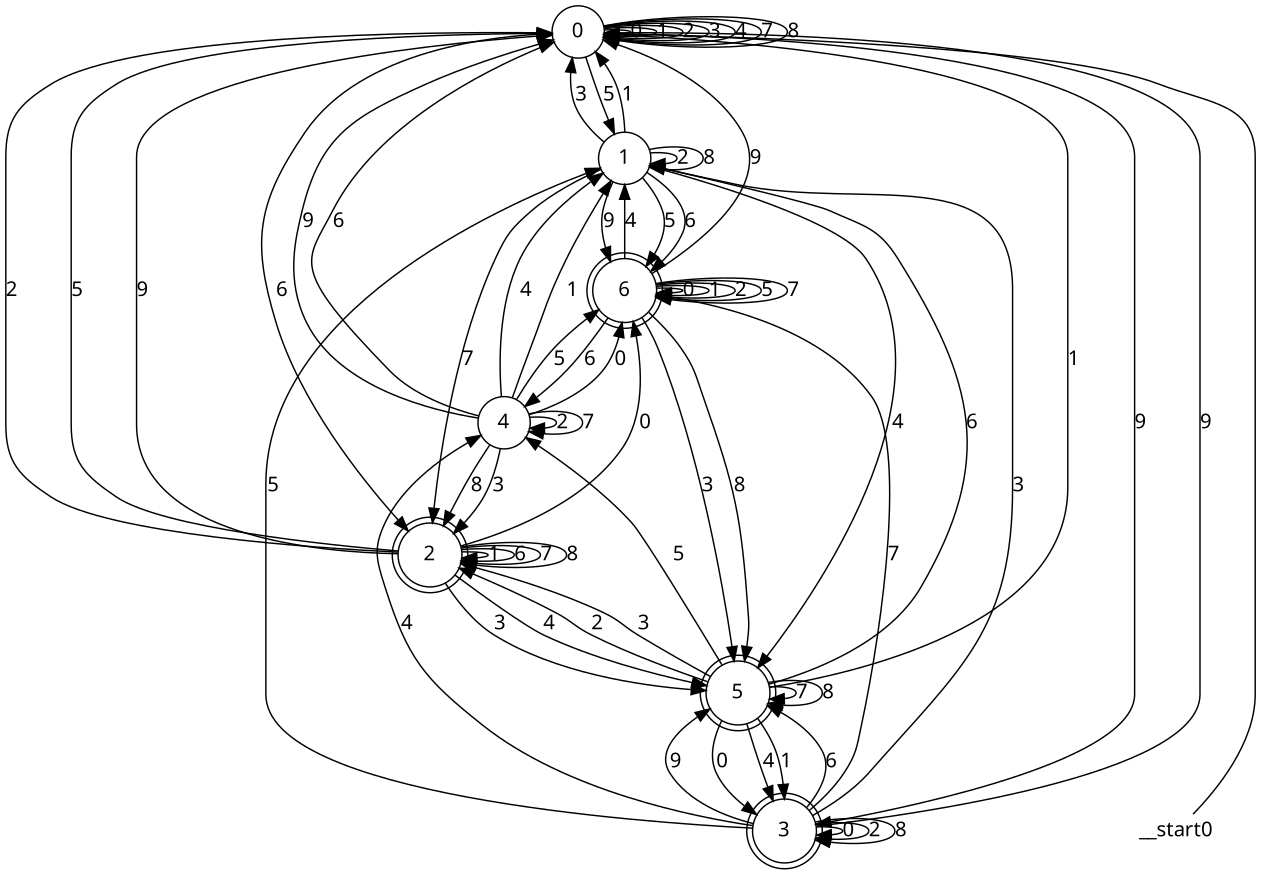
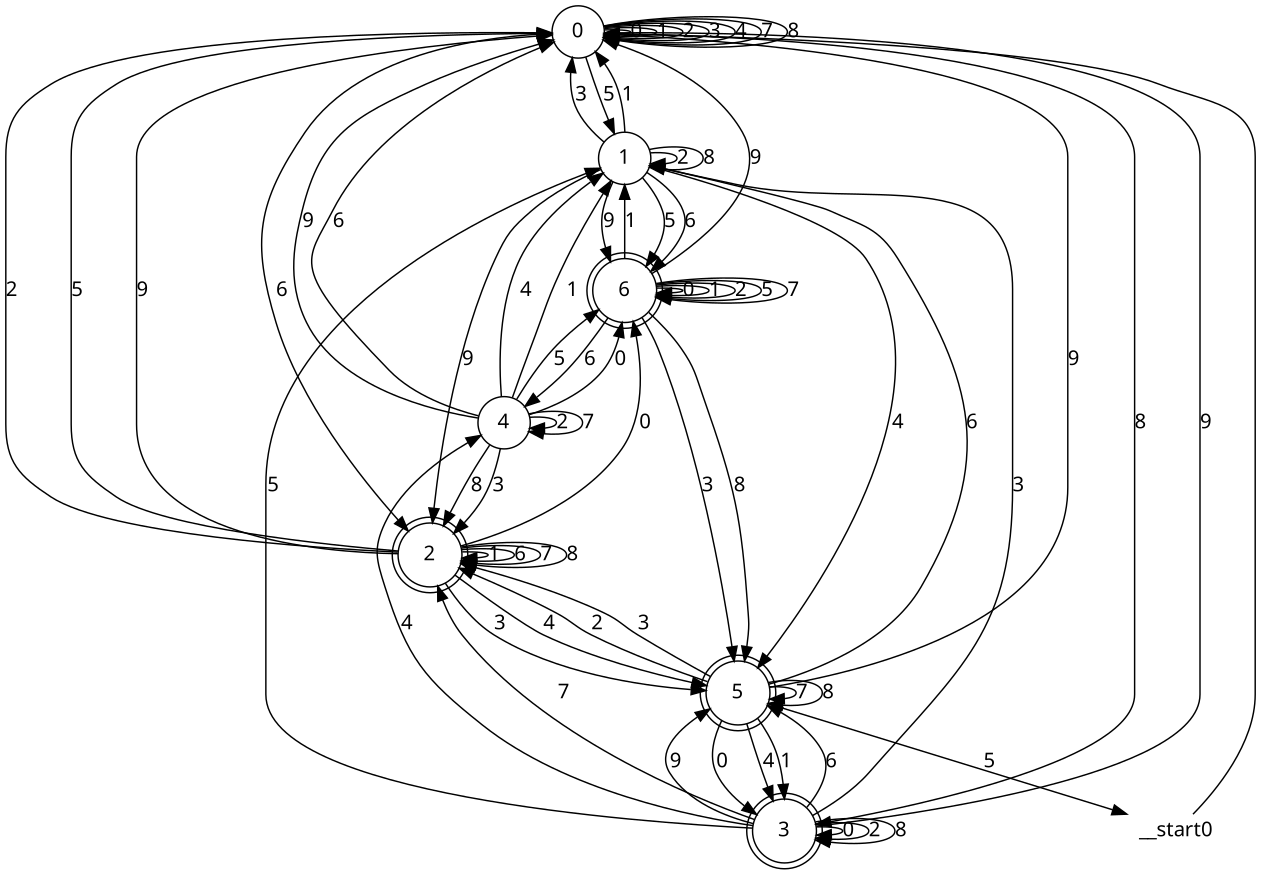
(631, 222) -> (631, 222)
(469, 360) -> (469, 360)
(1074, 360) -> (1074, 360)
(1141, 423) -> (1141, 423)
(890, 497) -> (579, 735)
(645, 542) -> (940, 757)
